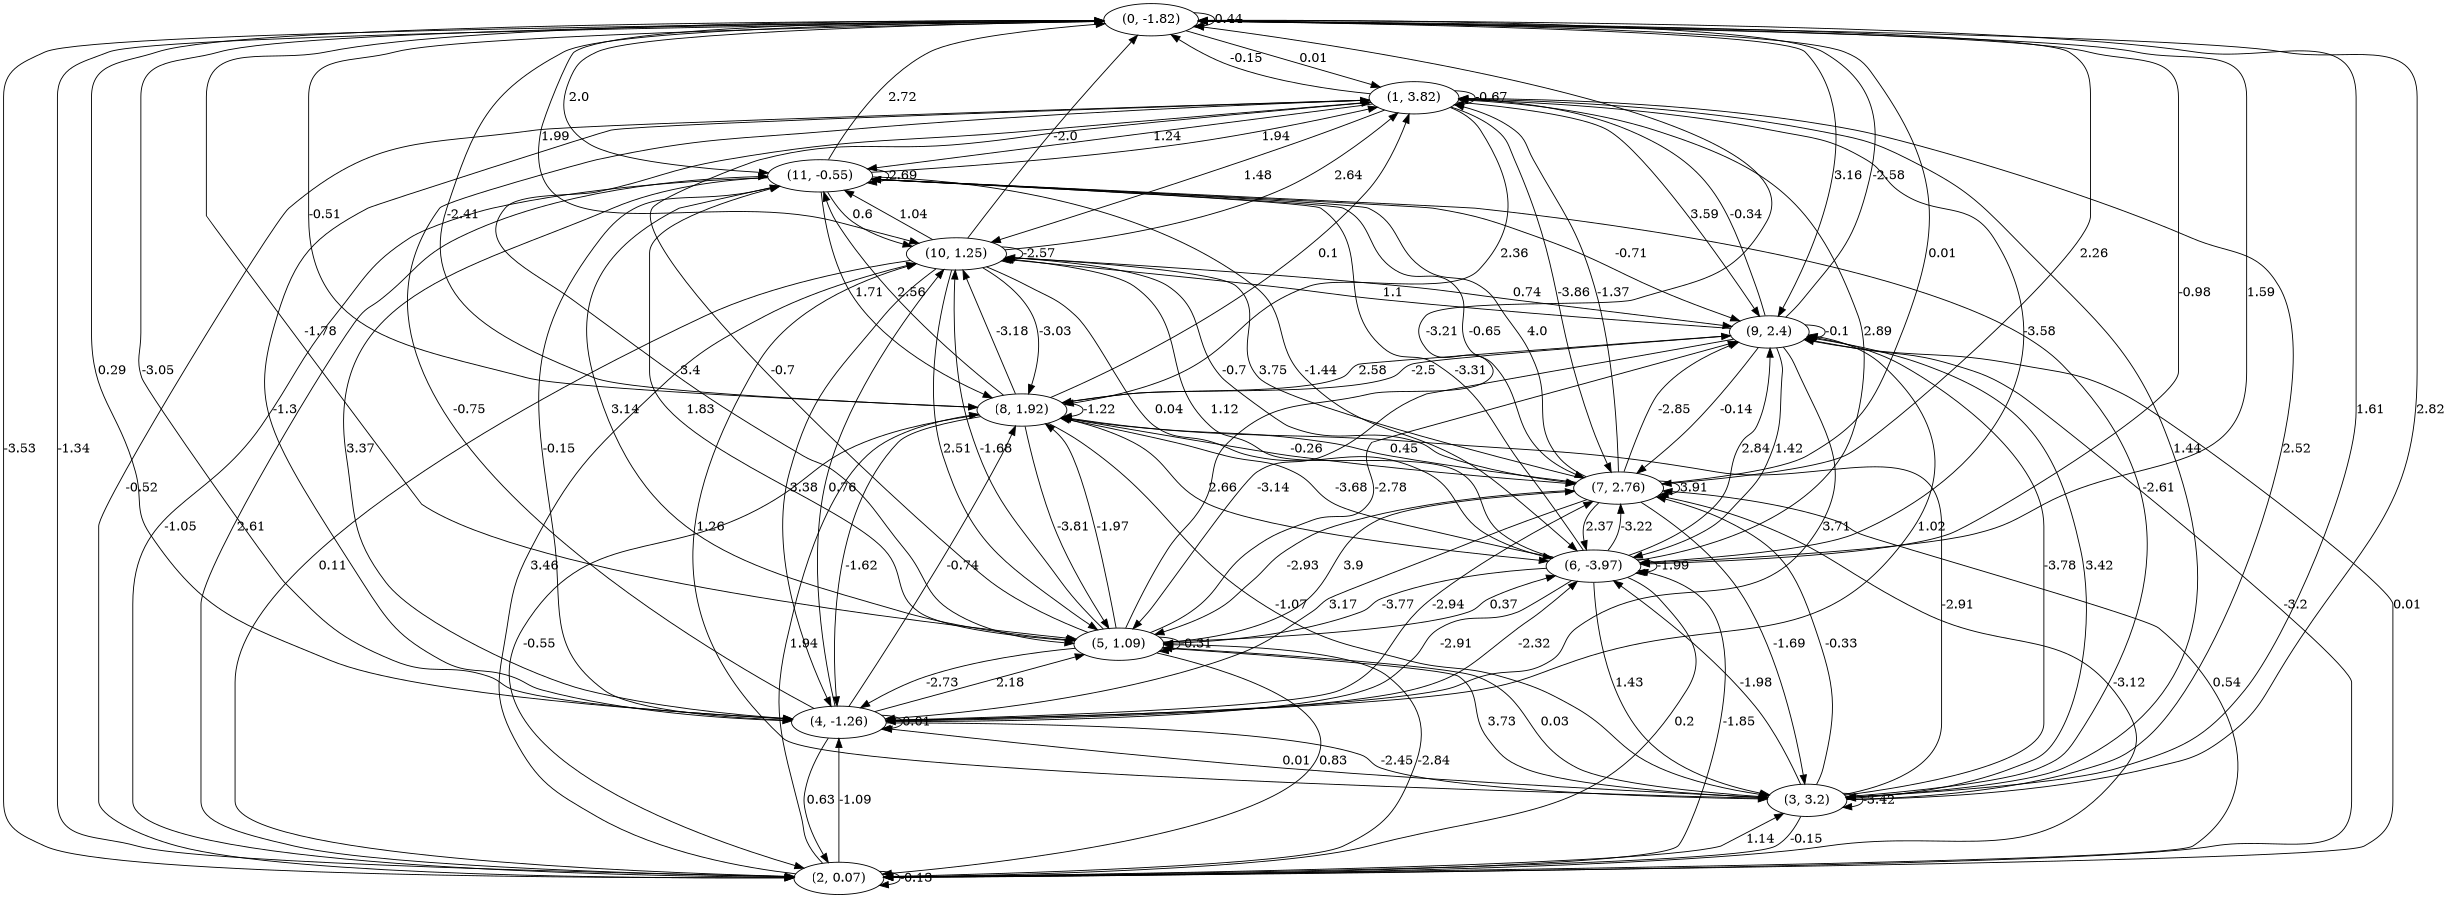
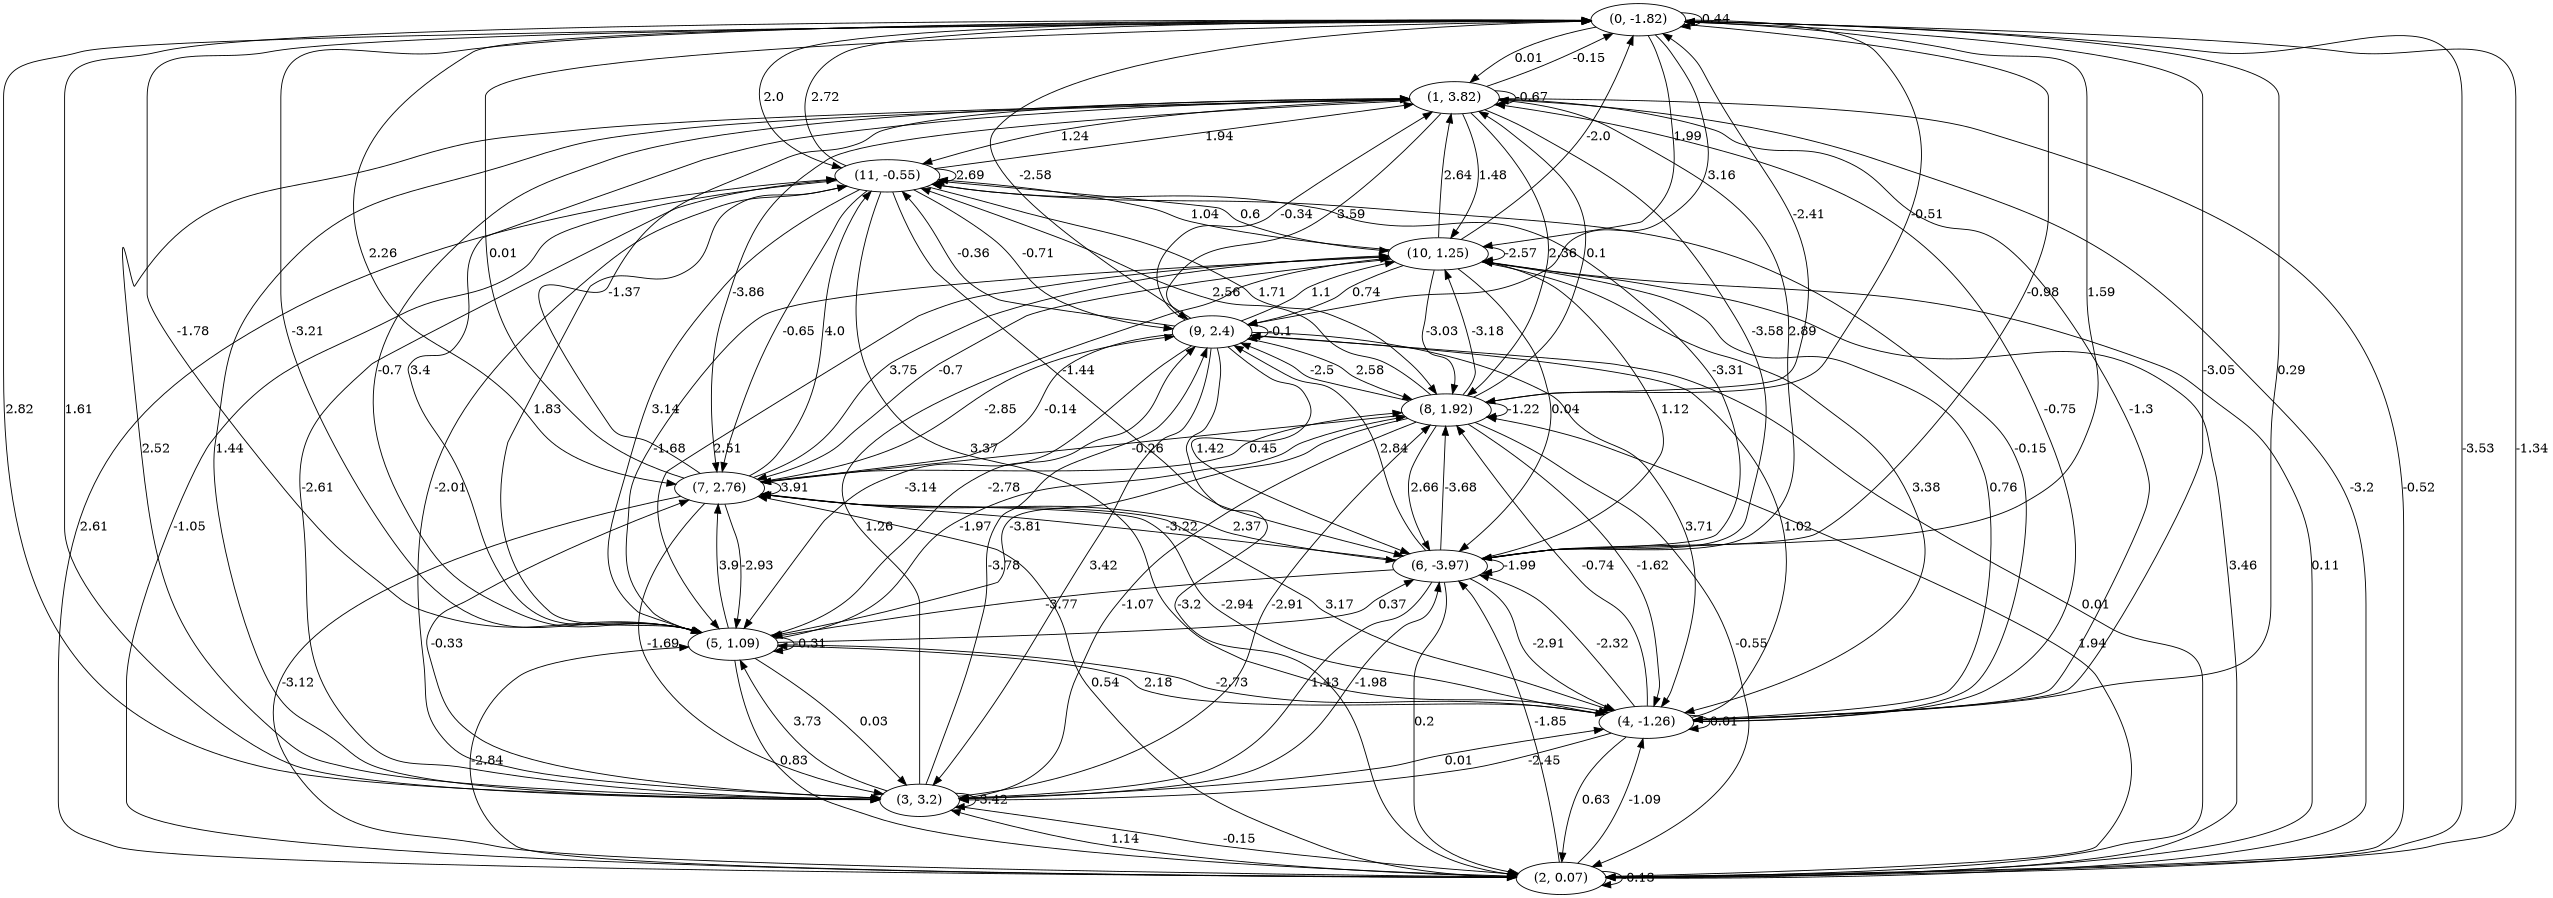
none -> (1011, 302)
none -> (2362, 551)
none -> (419, 560)
